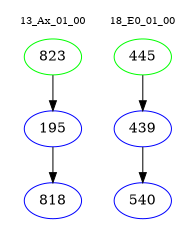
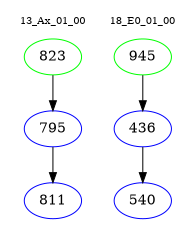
(143, 57) -> (143, 57)
(53, 129) -> (53, 129)
(143, 129) -> (143, 129)
(53, 201) -> (53, 201)
